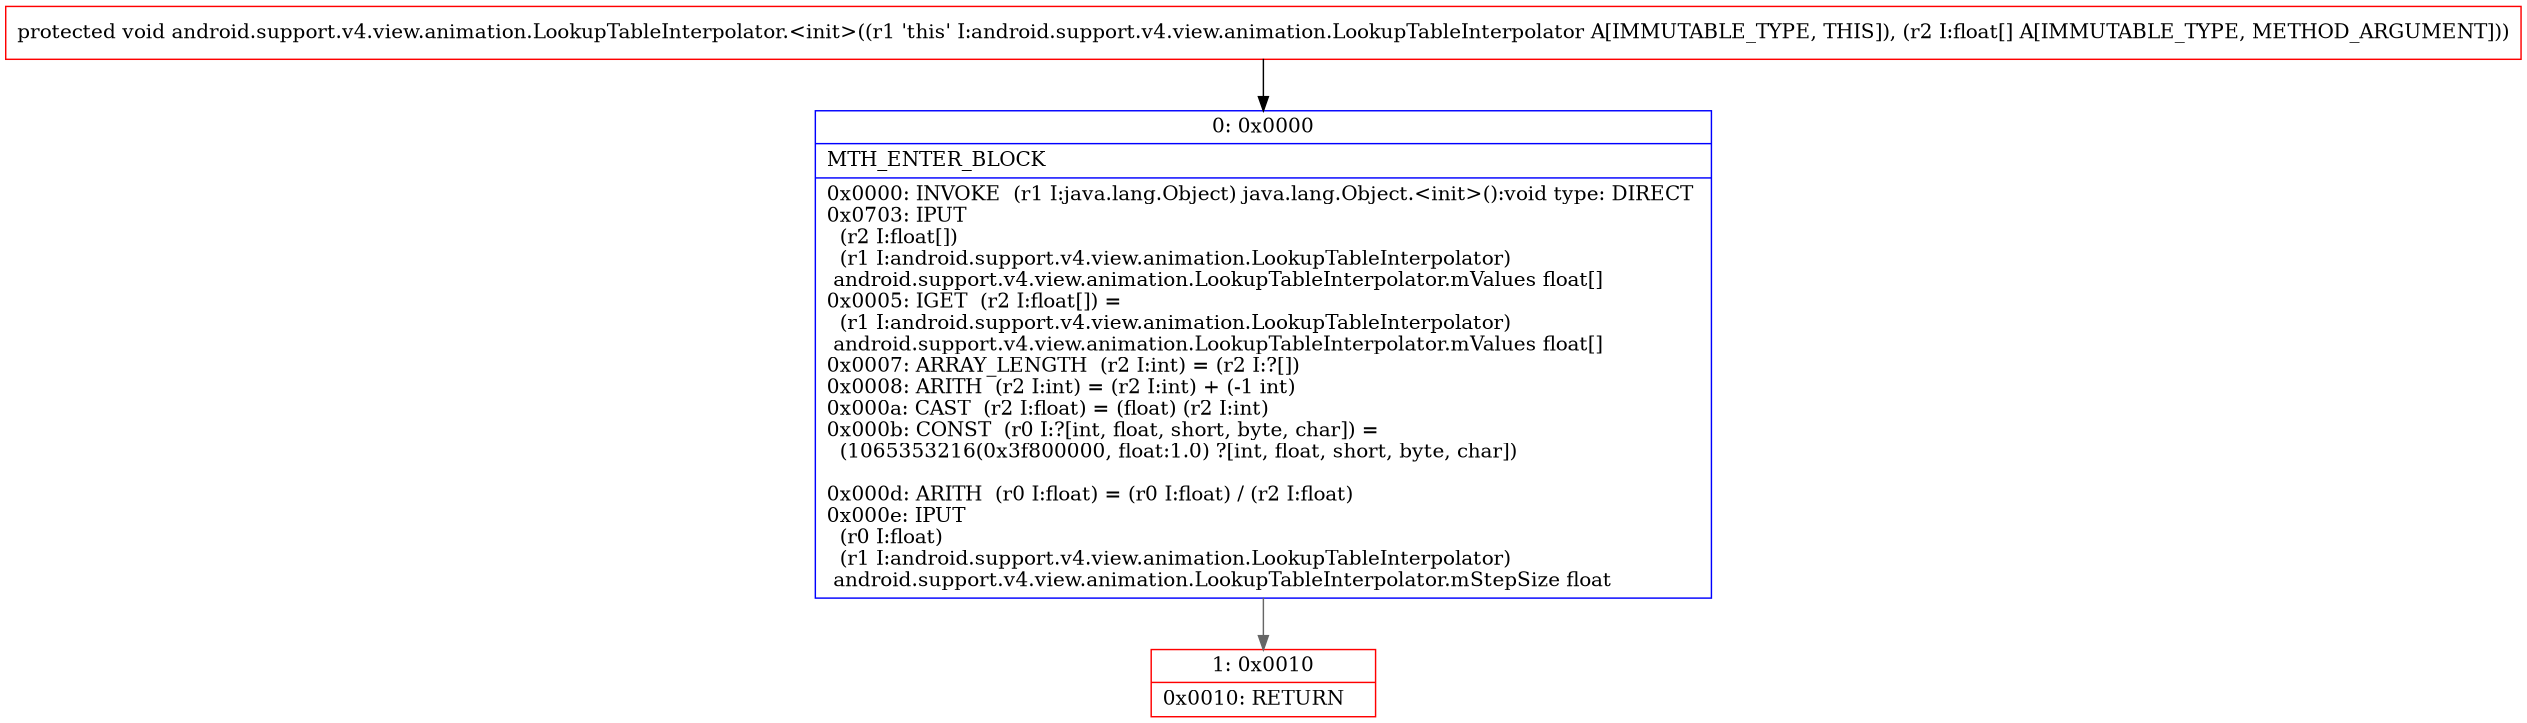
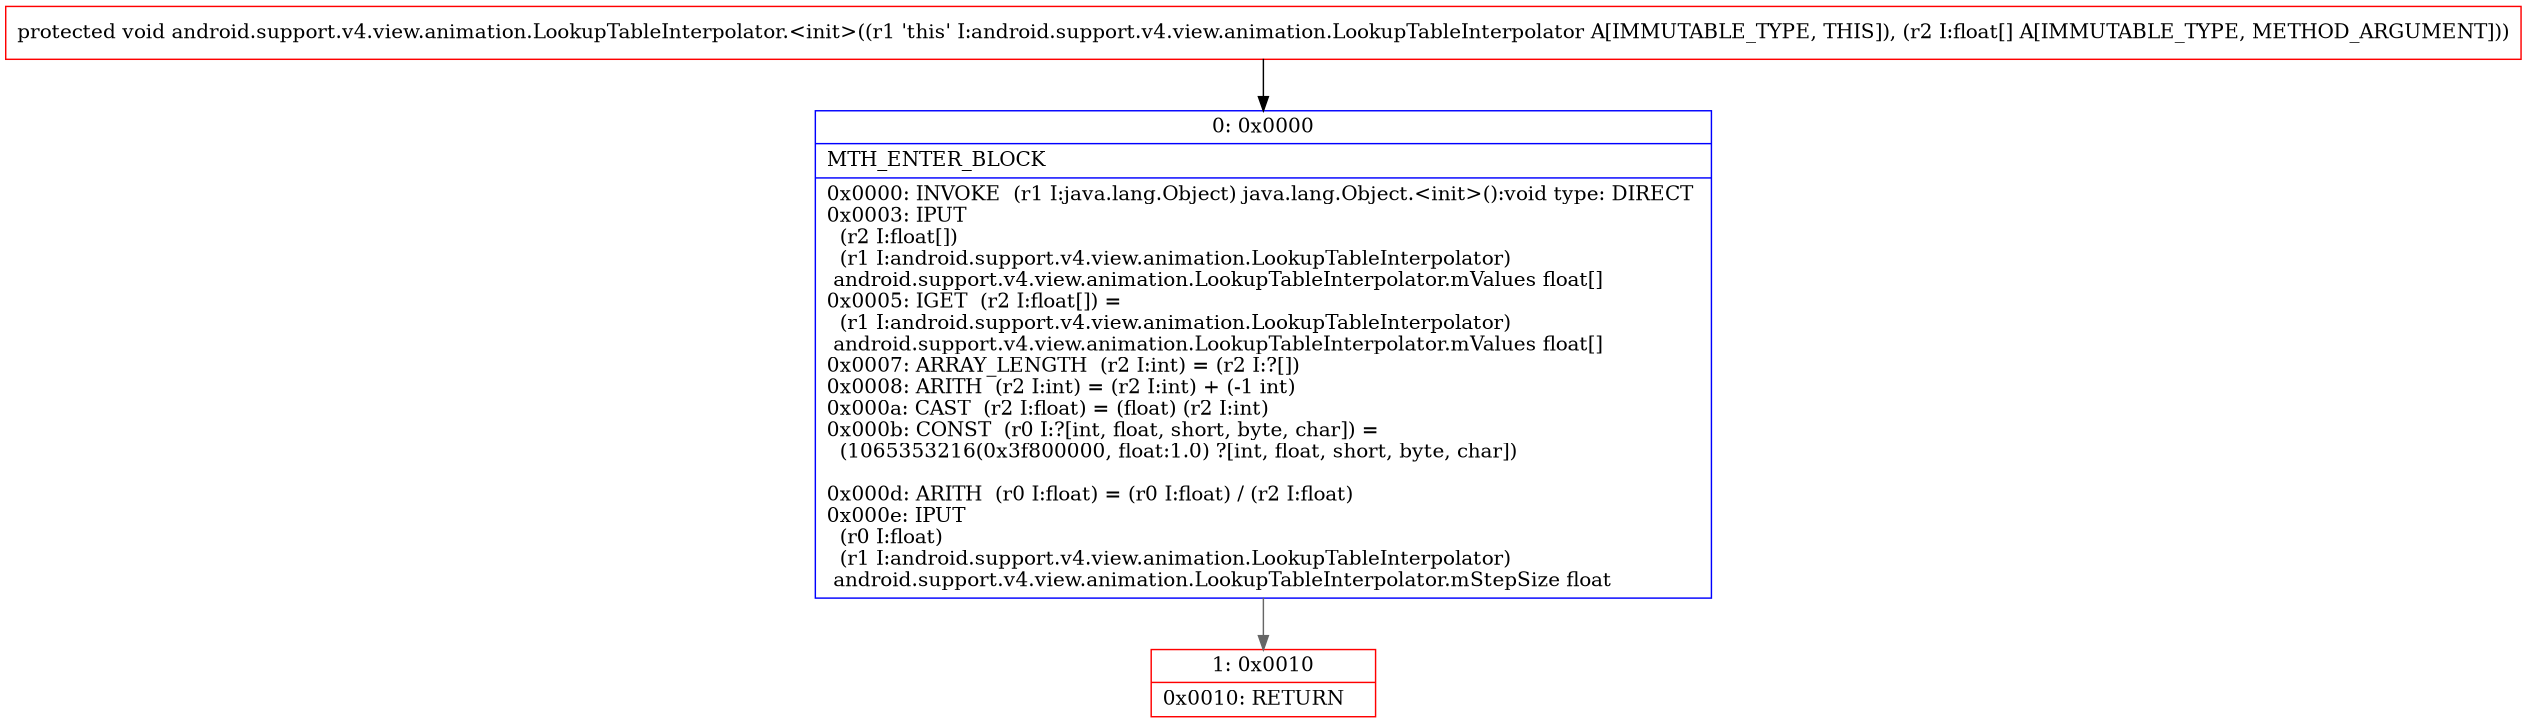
(903, 216) -> (903, 216)
